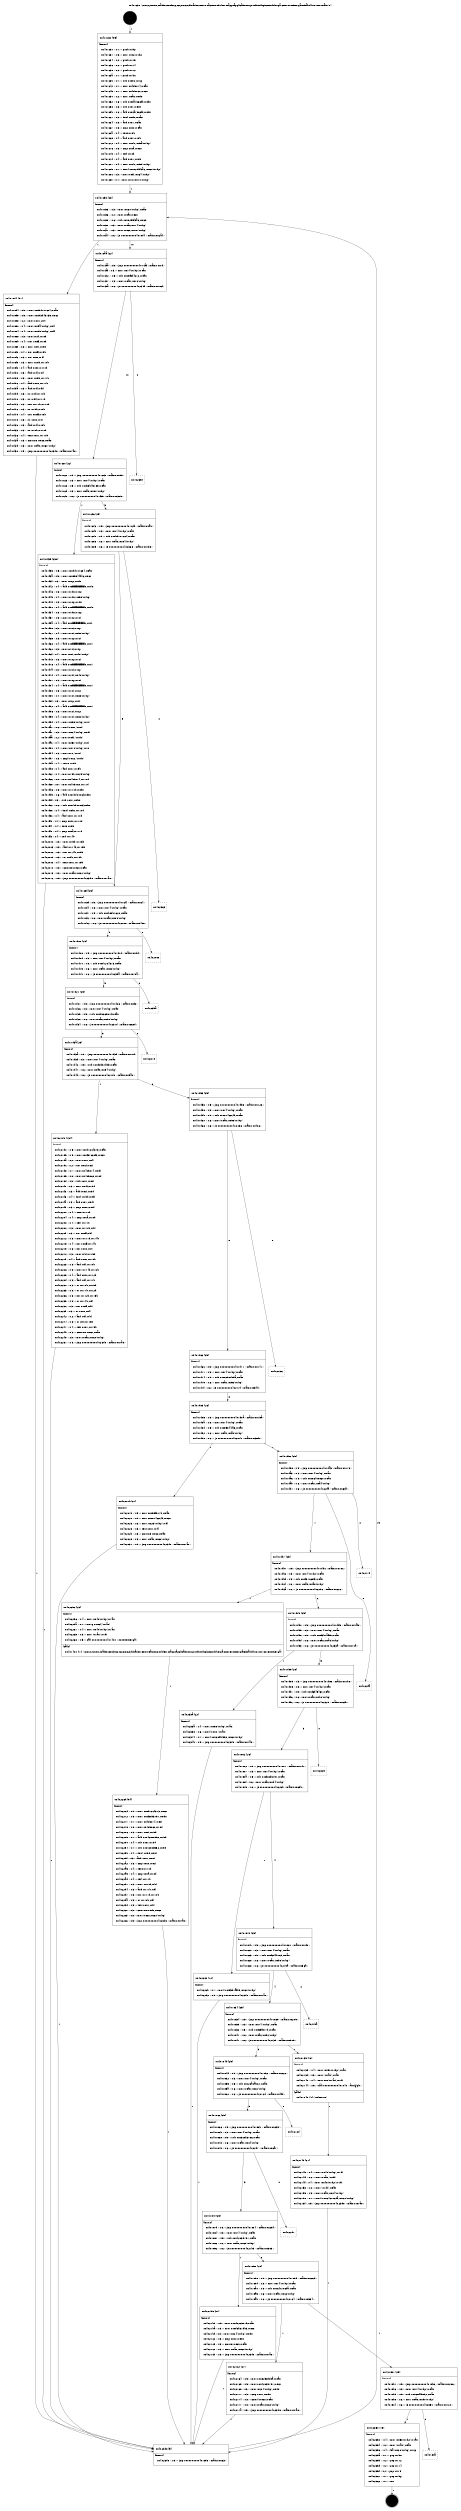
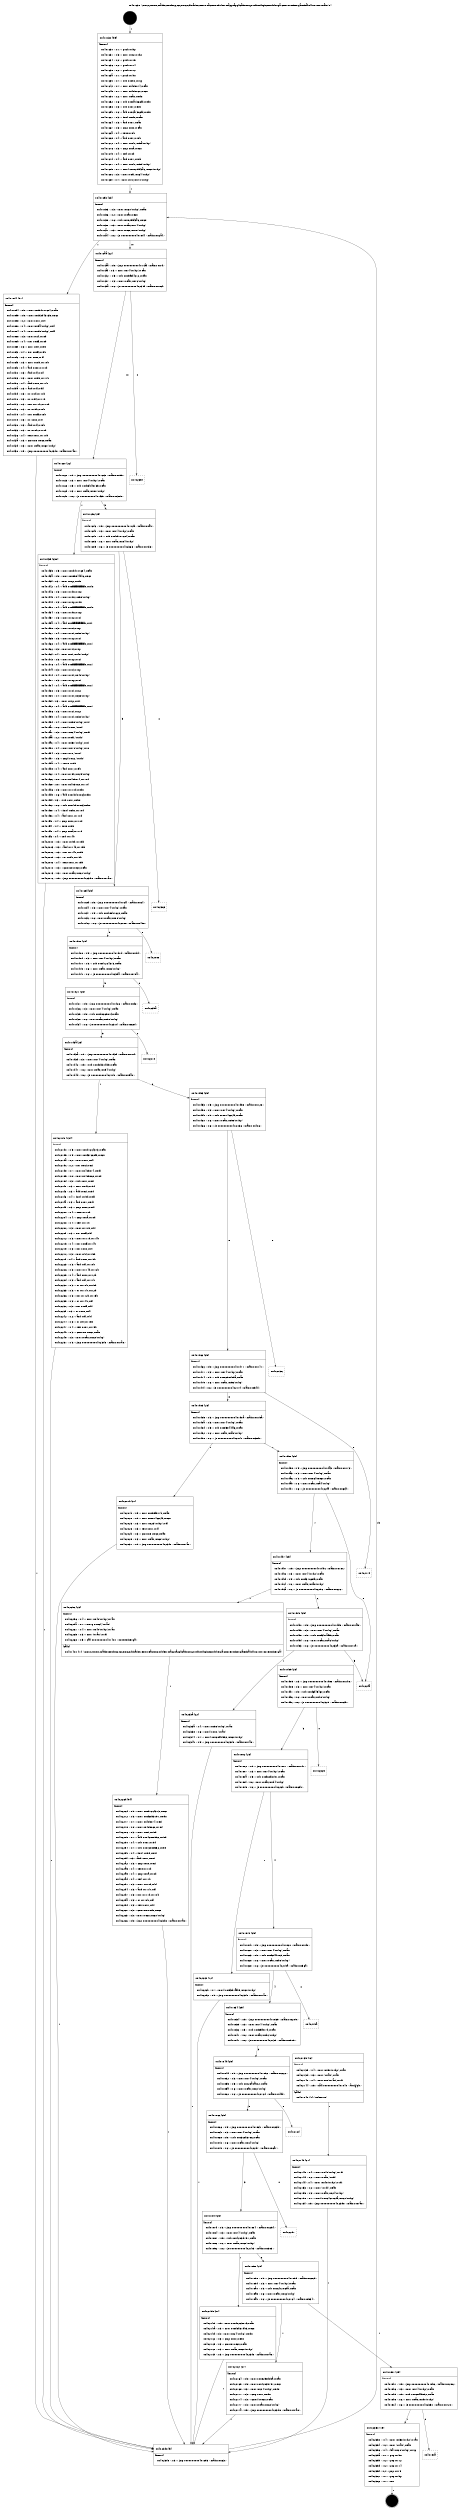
(358, 1530) -> (357, 1456)
(320, 1657) -> (355, 1664)
(293, 2049) -> none
